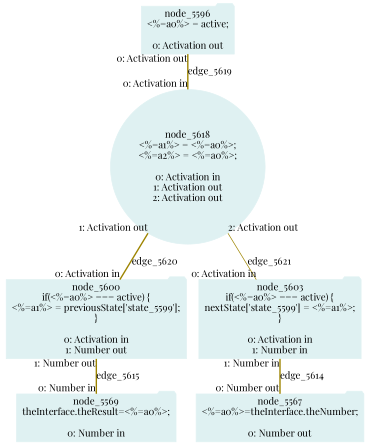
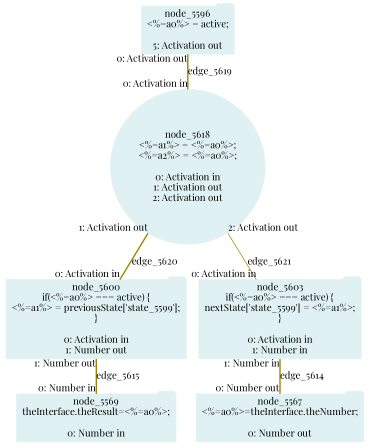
(188, 30) -> (188, 30)
